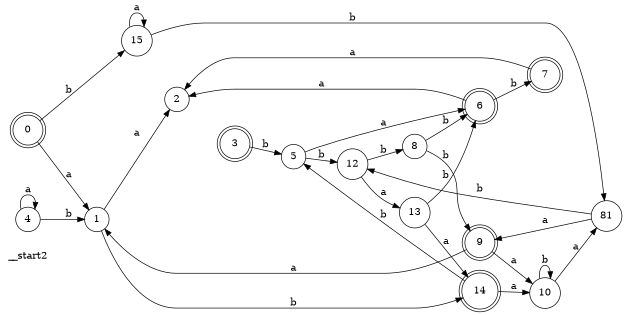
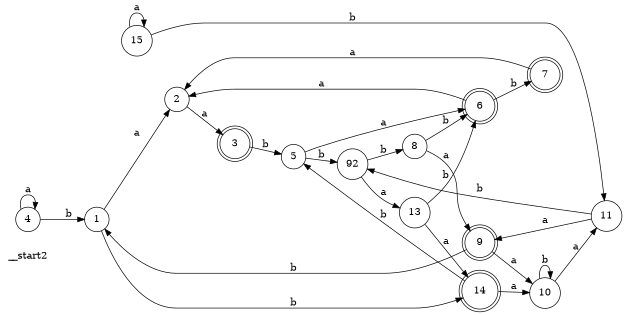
none -> (202, 119)
(28, 130) -> none
(446, 156) -> (446, 156)
(353, 164) -> (353, 164)
(607, 216) -> (607, 216)
(294, 268) -> (294, 268)
